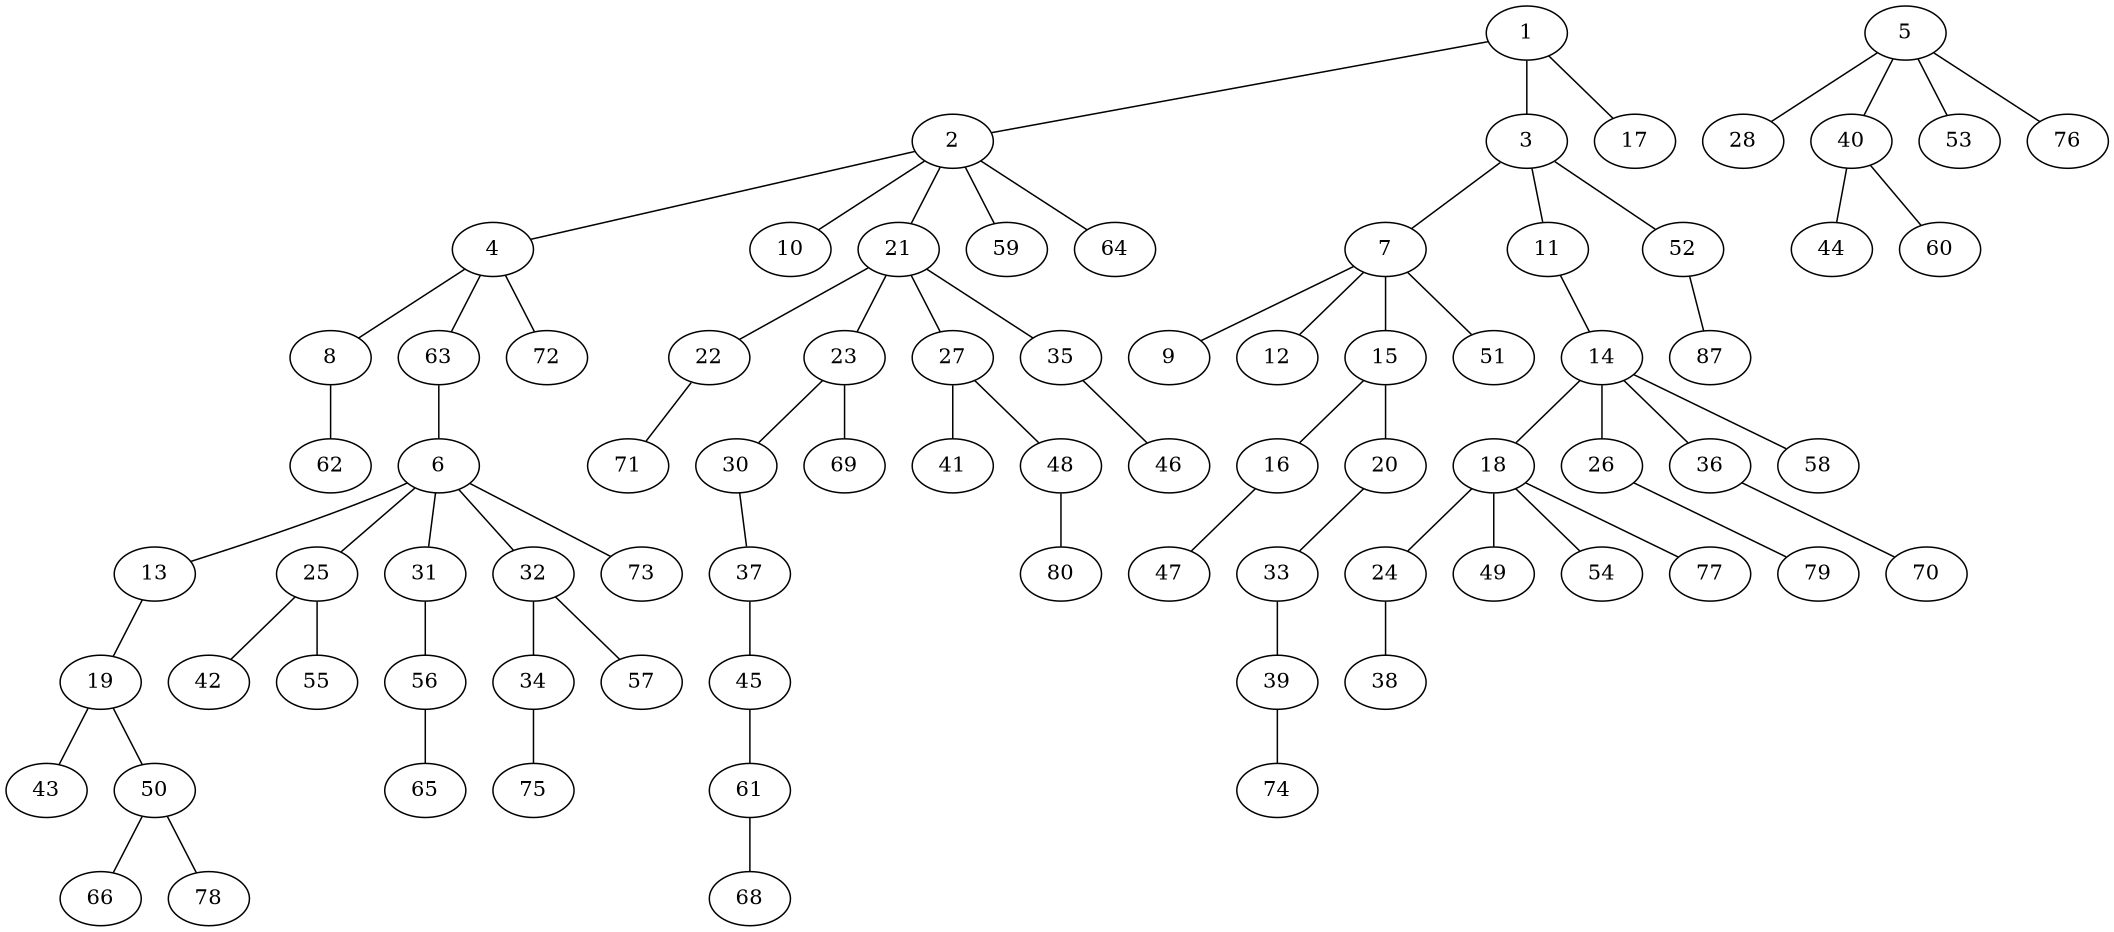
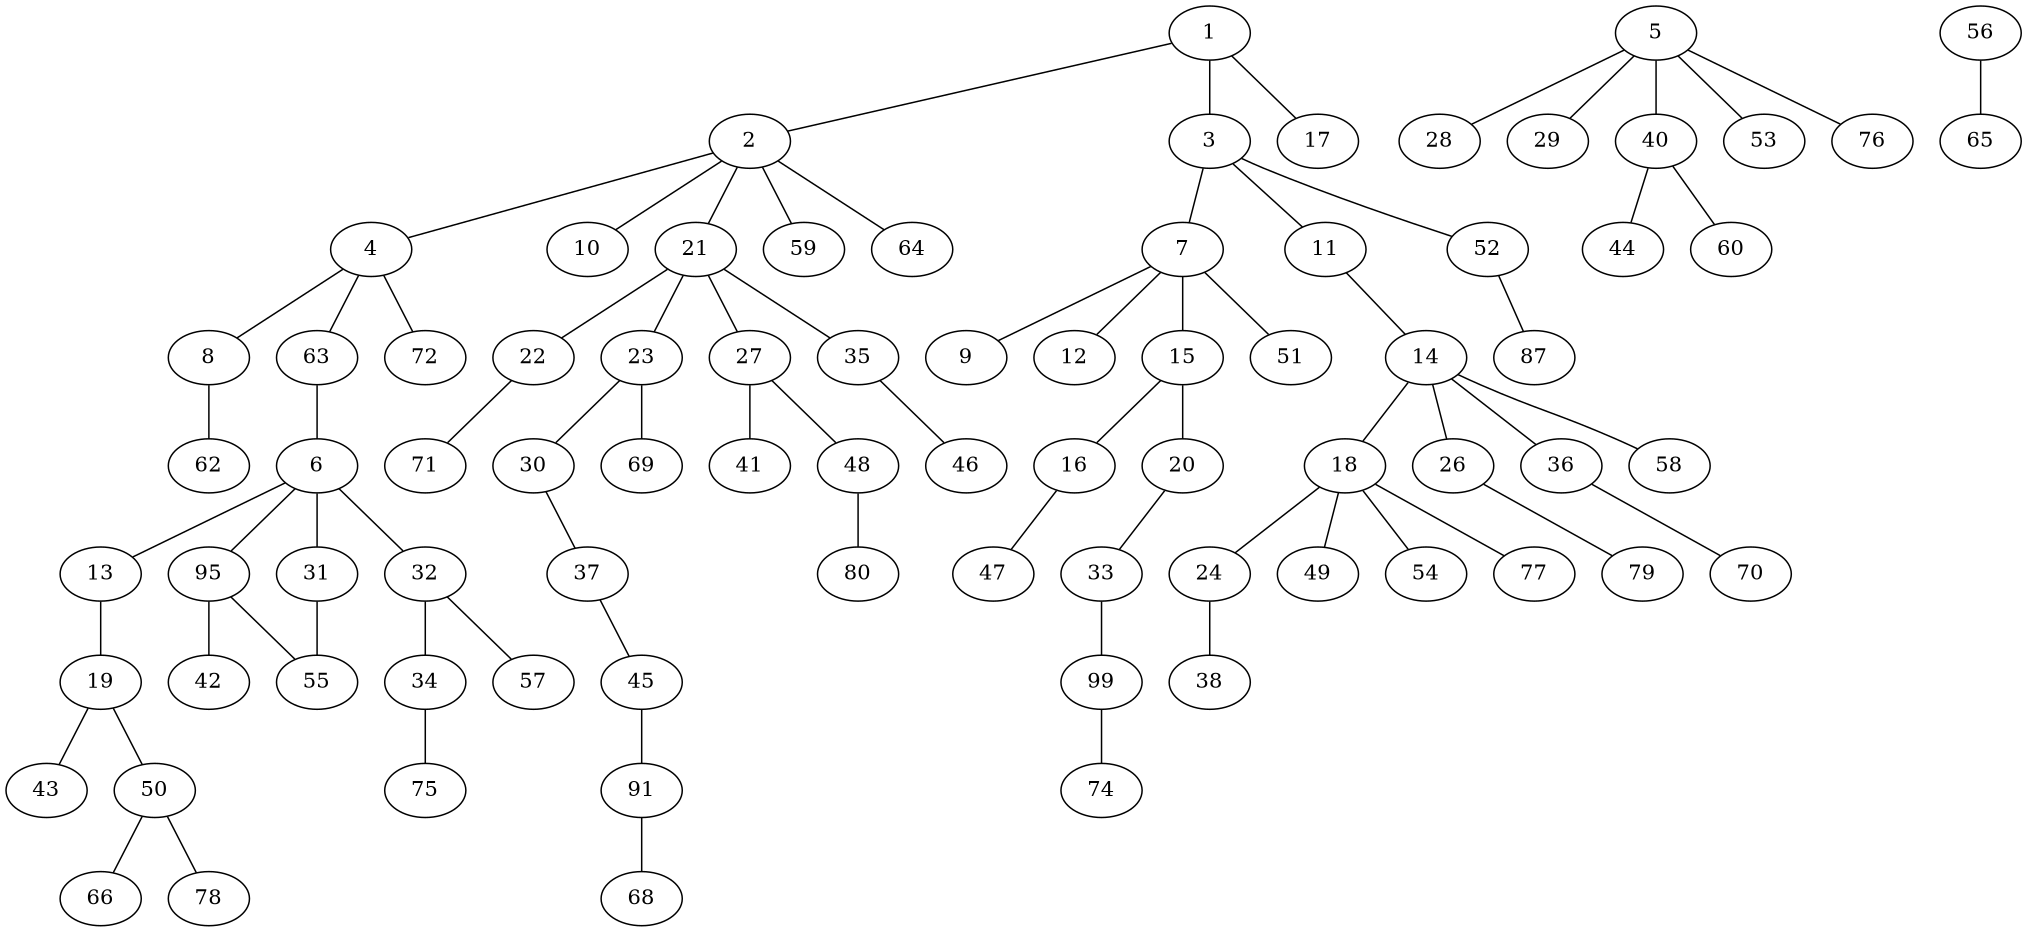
none -> (1548, 141)
(317, 574) -> (209, 574)
(642, 574) -> none
(425, 628) -> (317, 628)
(1277, 682) -> (1102, 682)
(750, 790) -> (642, 790)
